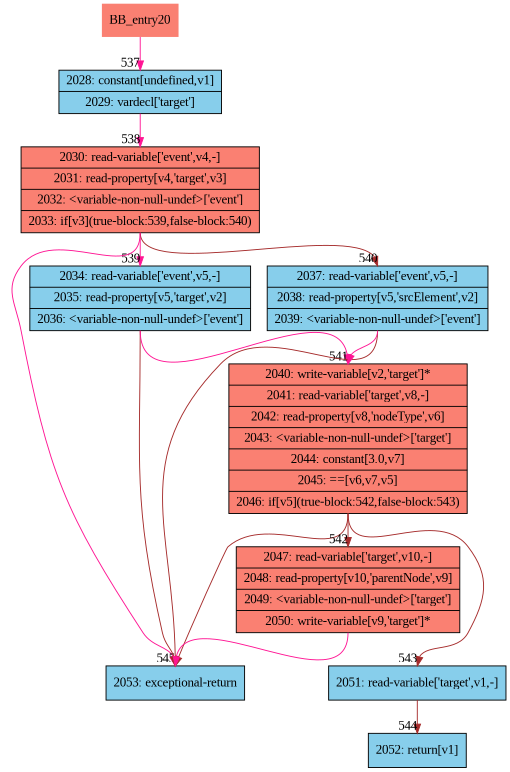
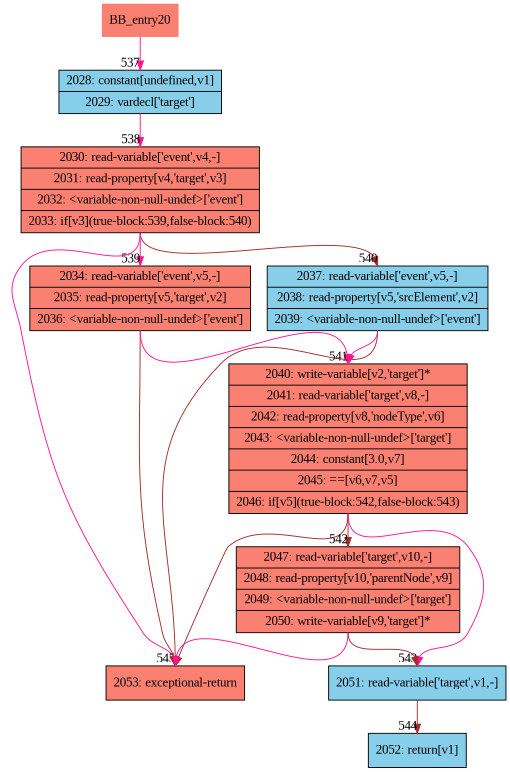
(140, 298) -> (140, 298)
(471, 551) -> (471, 551)
none -> (378, 649)
(175, 683) -> (175, 683)
